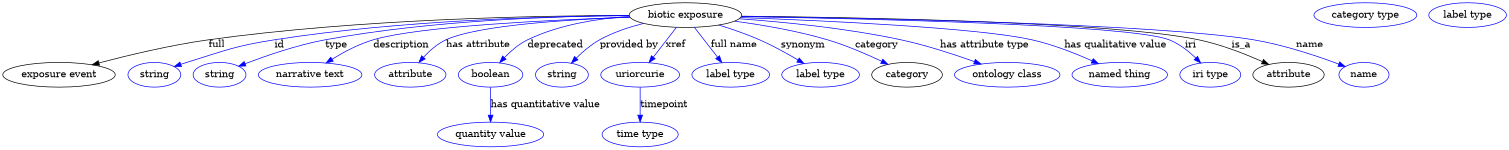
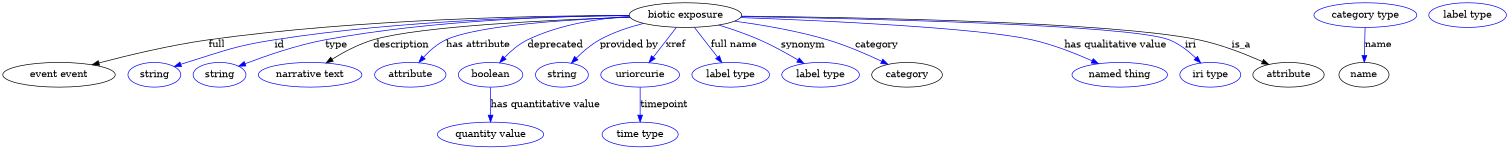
(448, 28) -> (448, 28)
(1177, 32) -> (1365, 41)
(59, 75) -> (59, 75)
(1007, 75) -> none
(1364, 75) -> (1364, 75)
